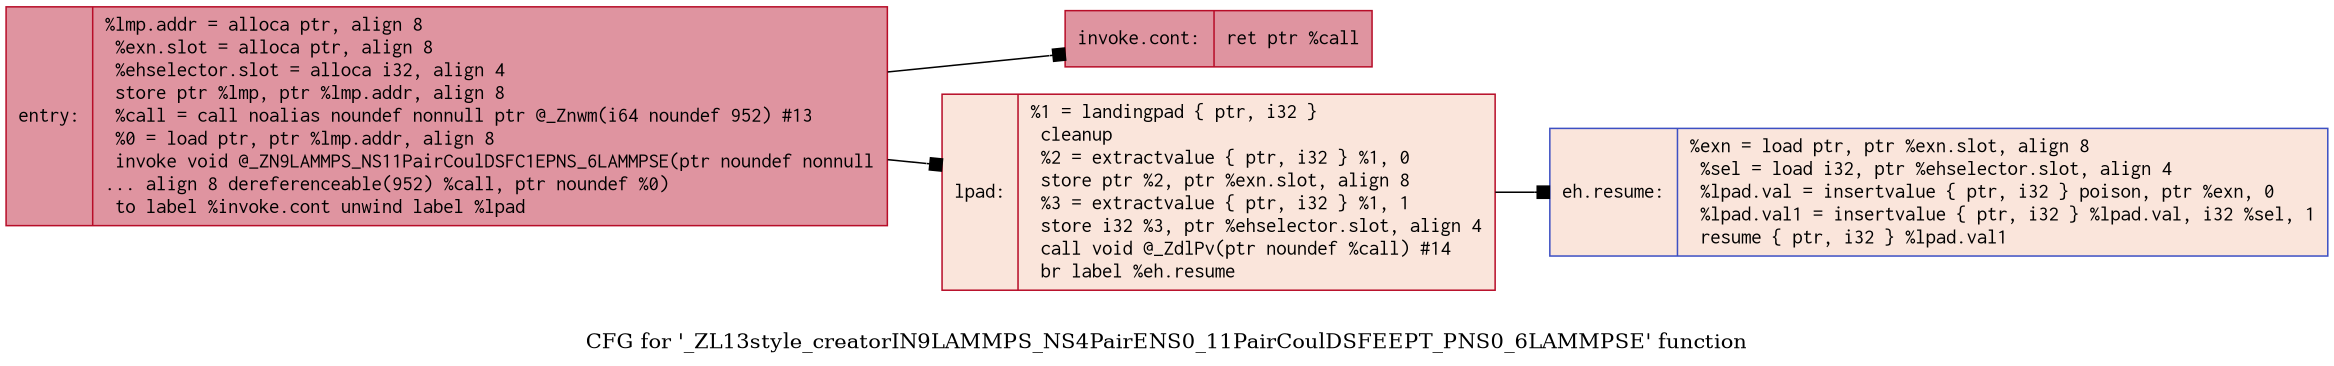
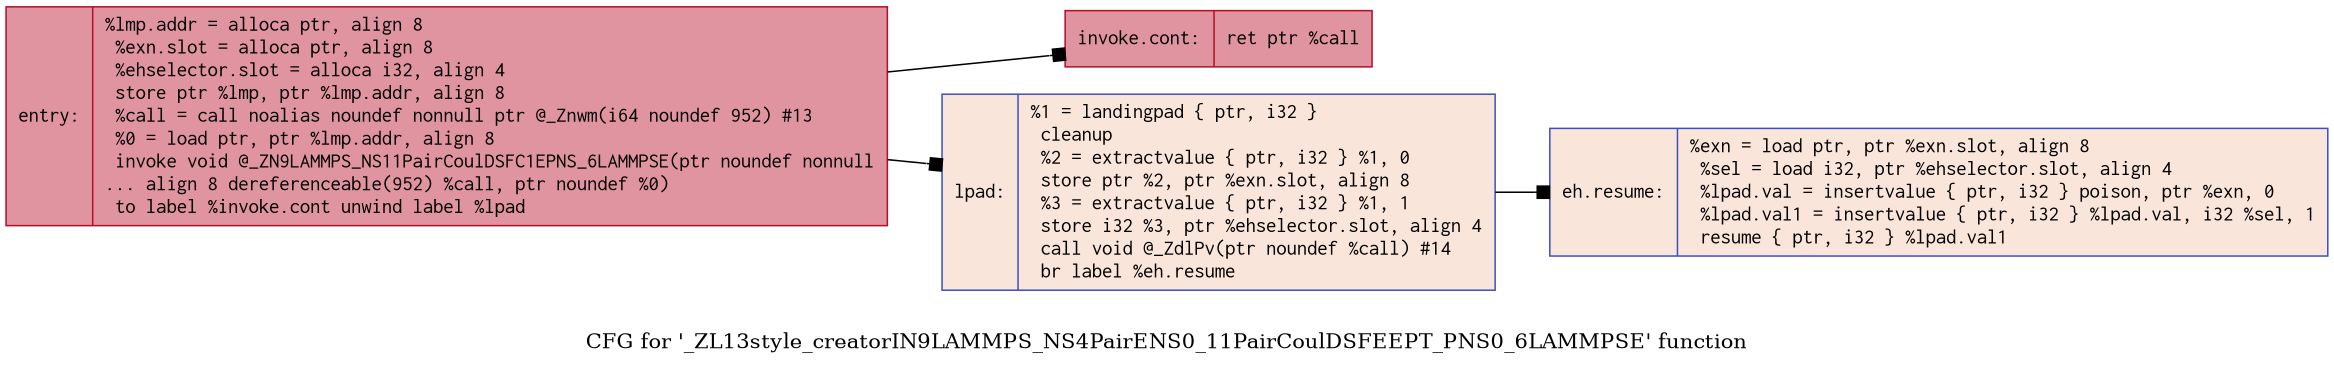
(1219, 192) -> (1219, 192)
